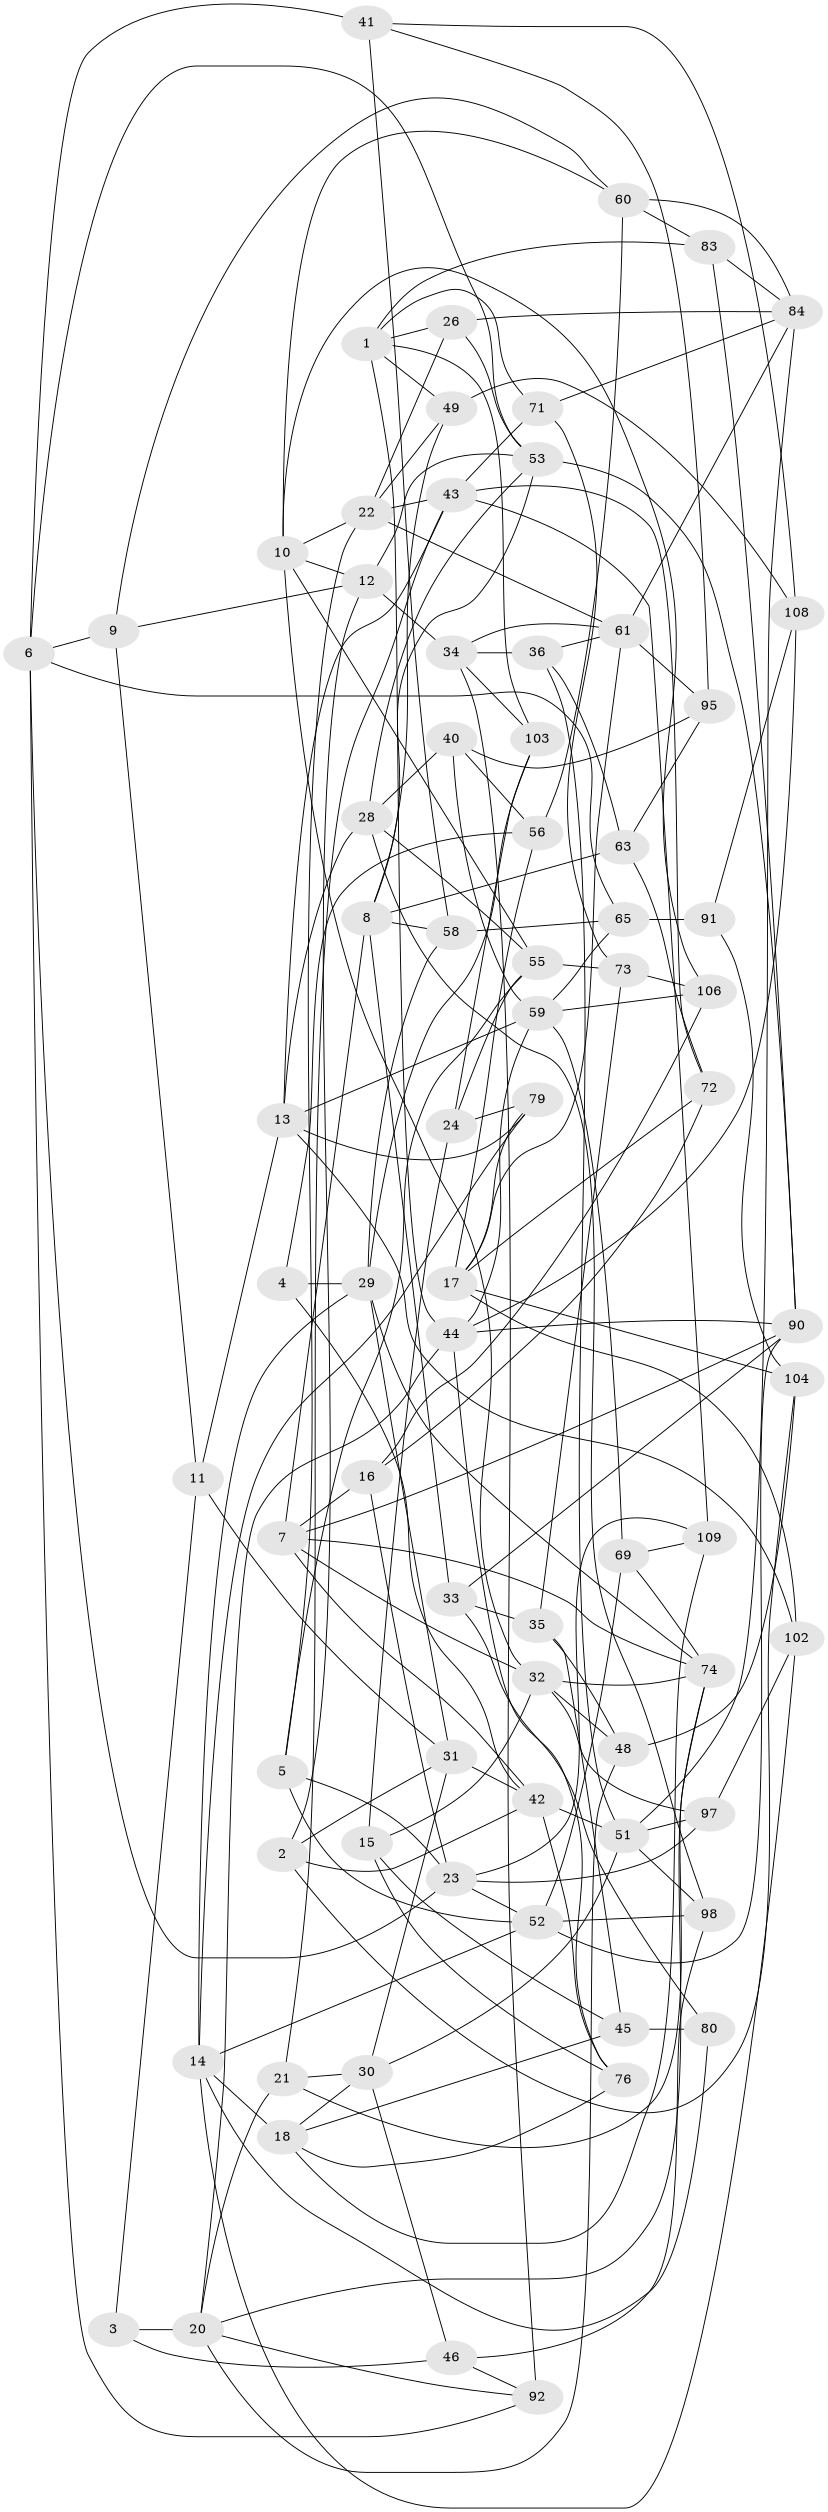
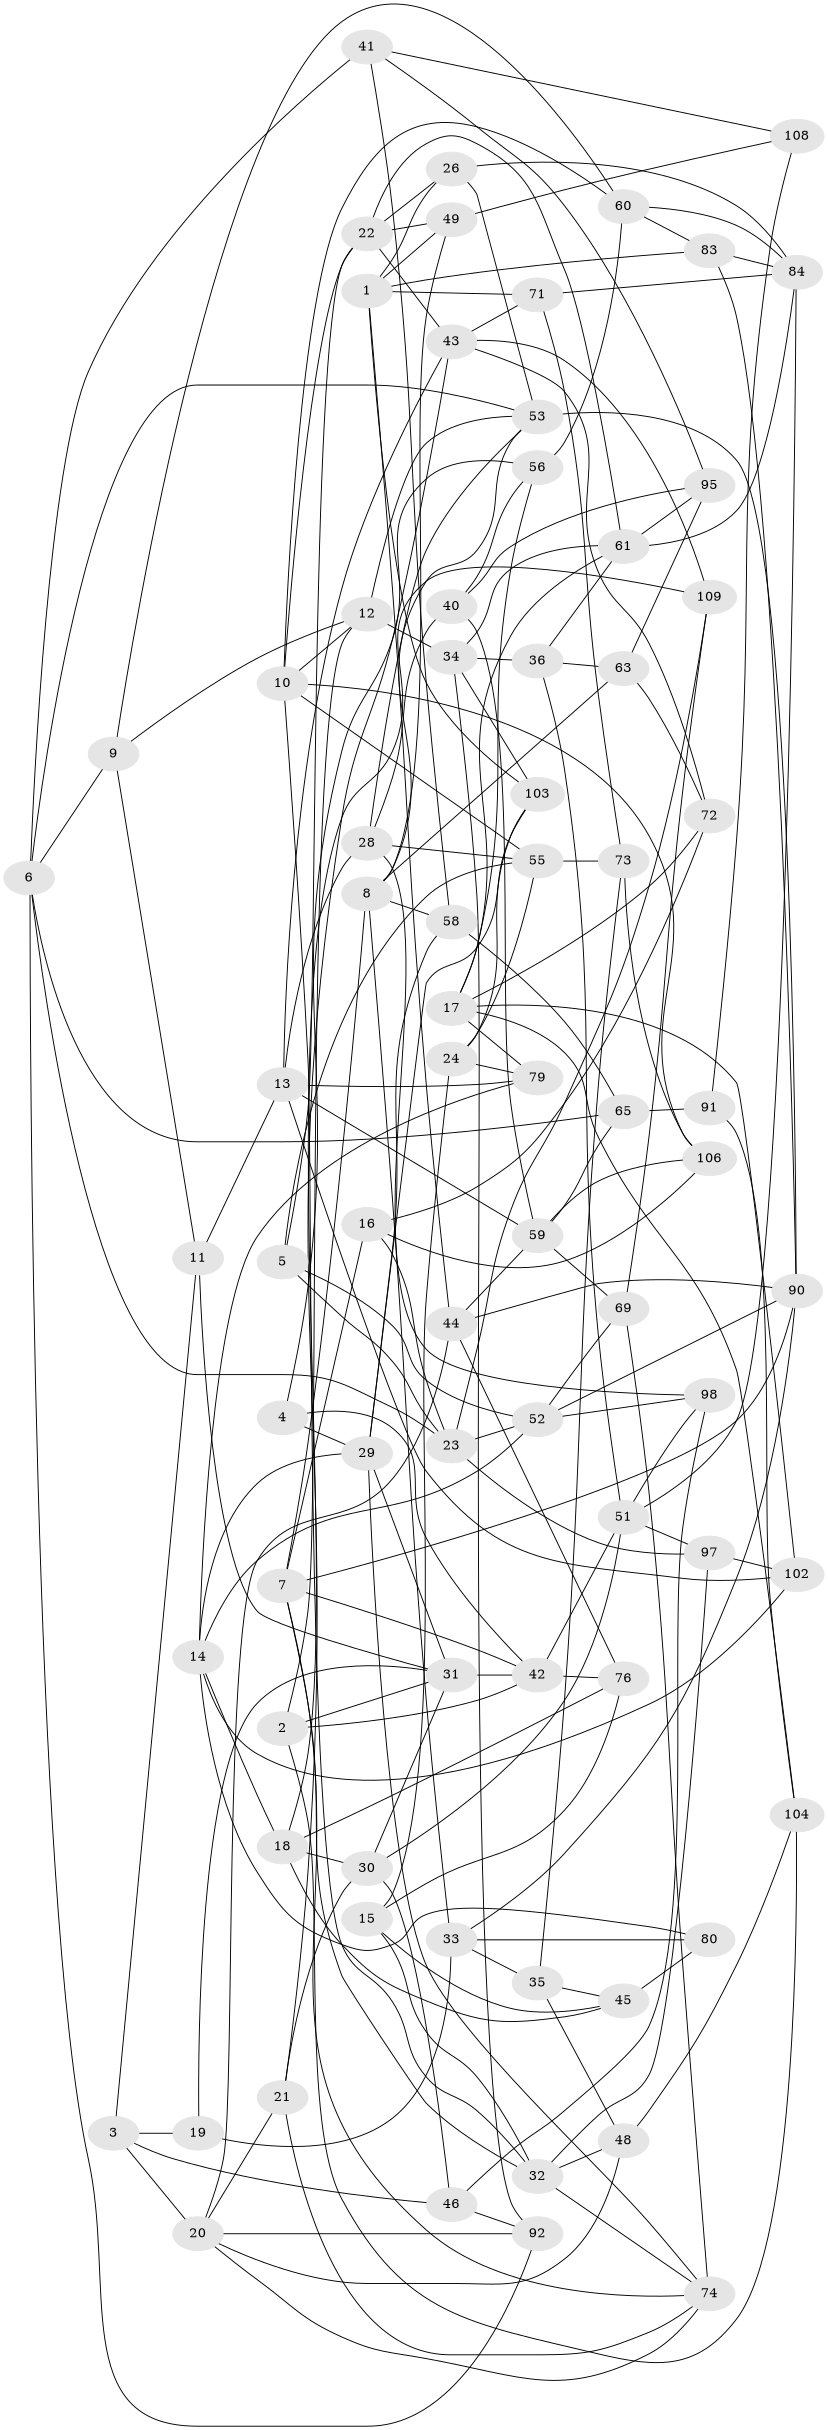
(759, 1044) -> none
none -> (198, 2133)
